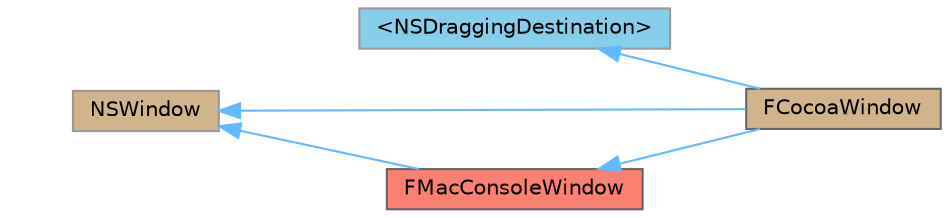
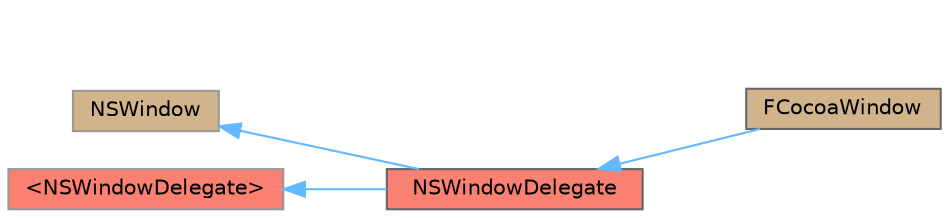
(515, 29) -> none
(493, 110) -> none
none -> (146, 189)
(515, 189) -> (515, 189)
